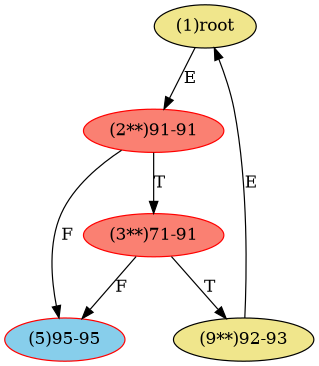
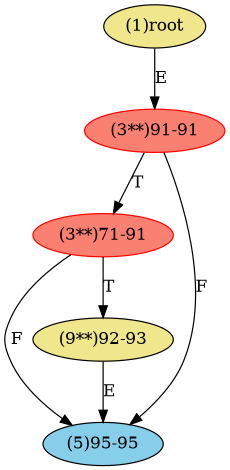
(154, 131) -> (155, 131)
(244, 187) -> (103, 386)
(65, 340) -> (103, 444)
